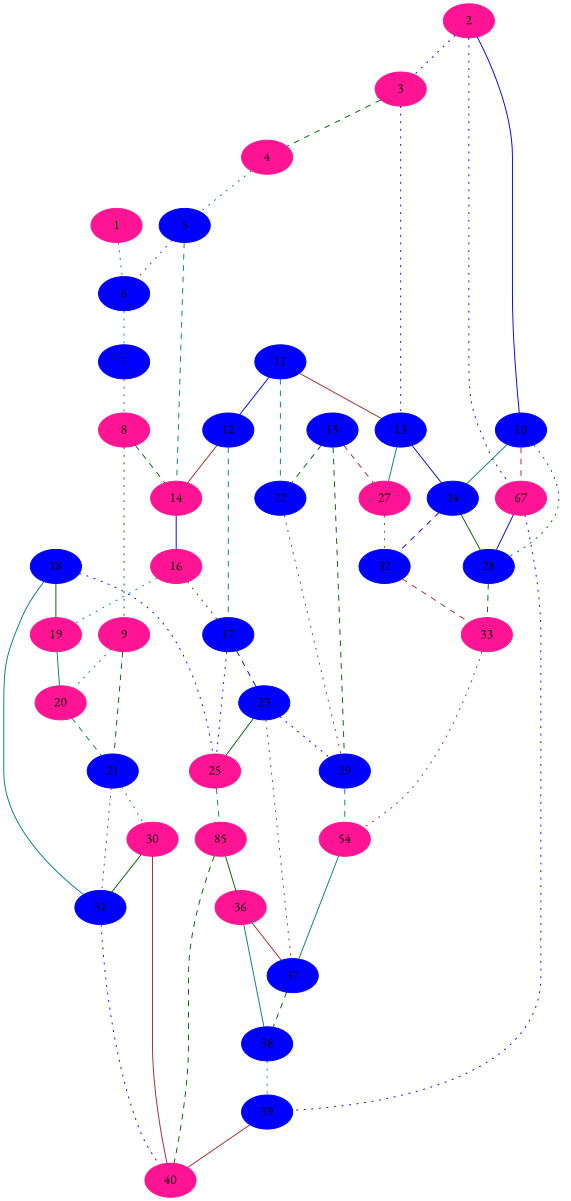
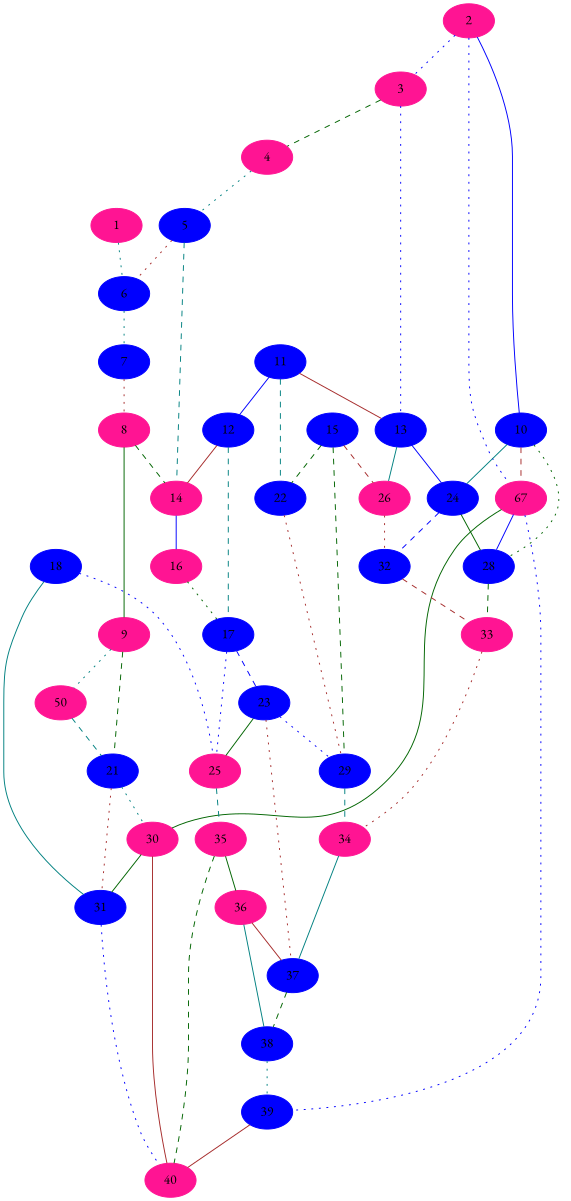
(385, 498) -> (385, 498)
(124, 532) -> (124, 532)
(56, 635) -> none
(61, 703) -> (61, 703)
none -> (410, 747)
(221, 839) -> (221, 839)
(345, 839) -> (345, 839)
